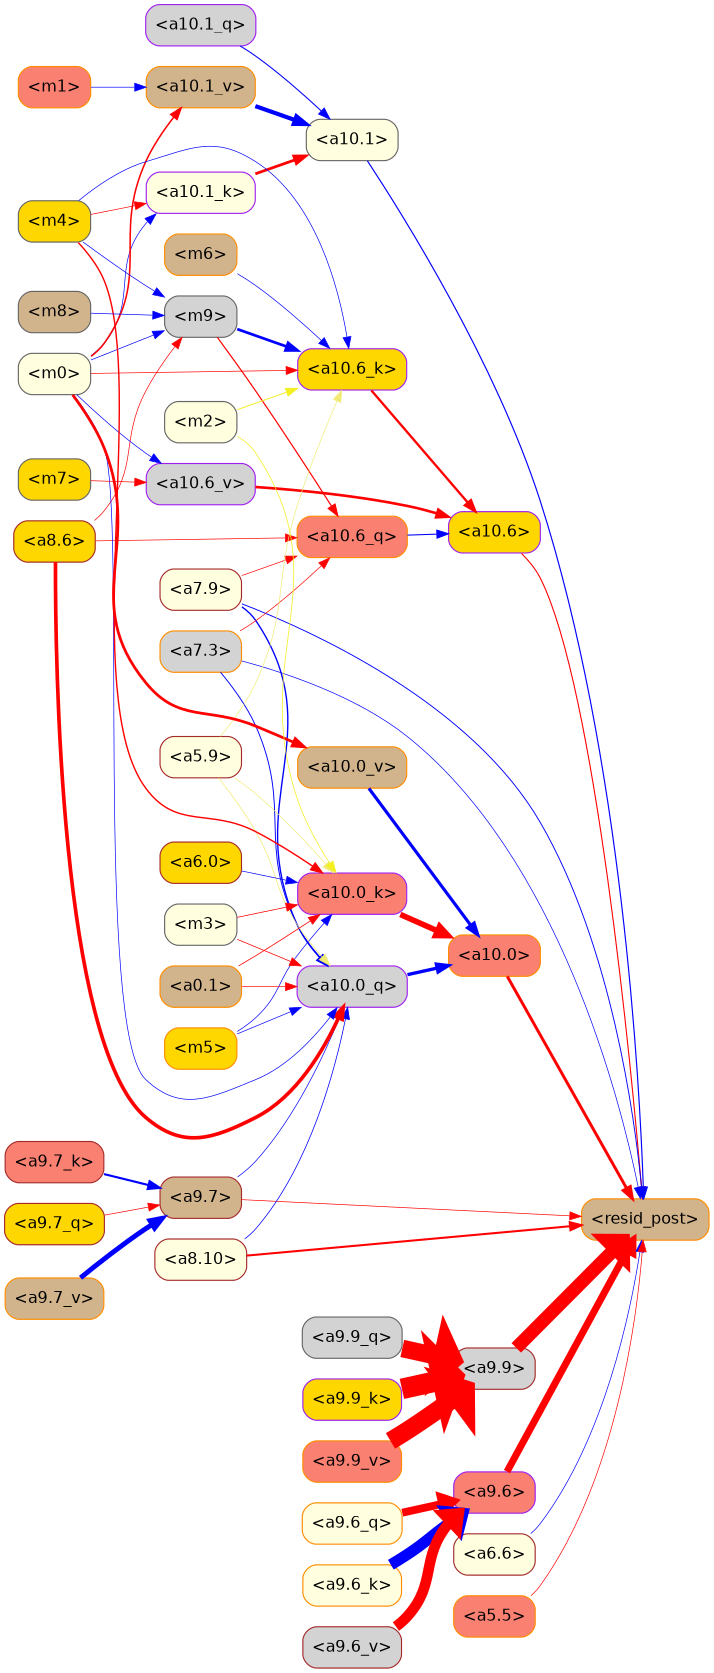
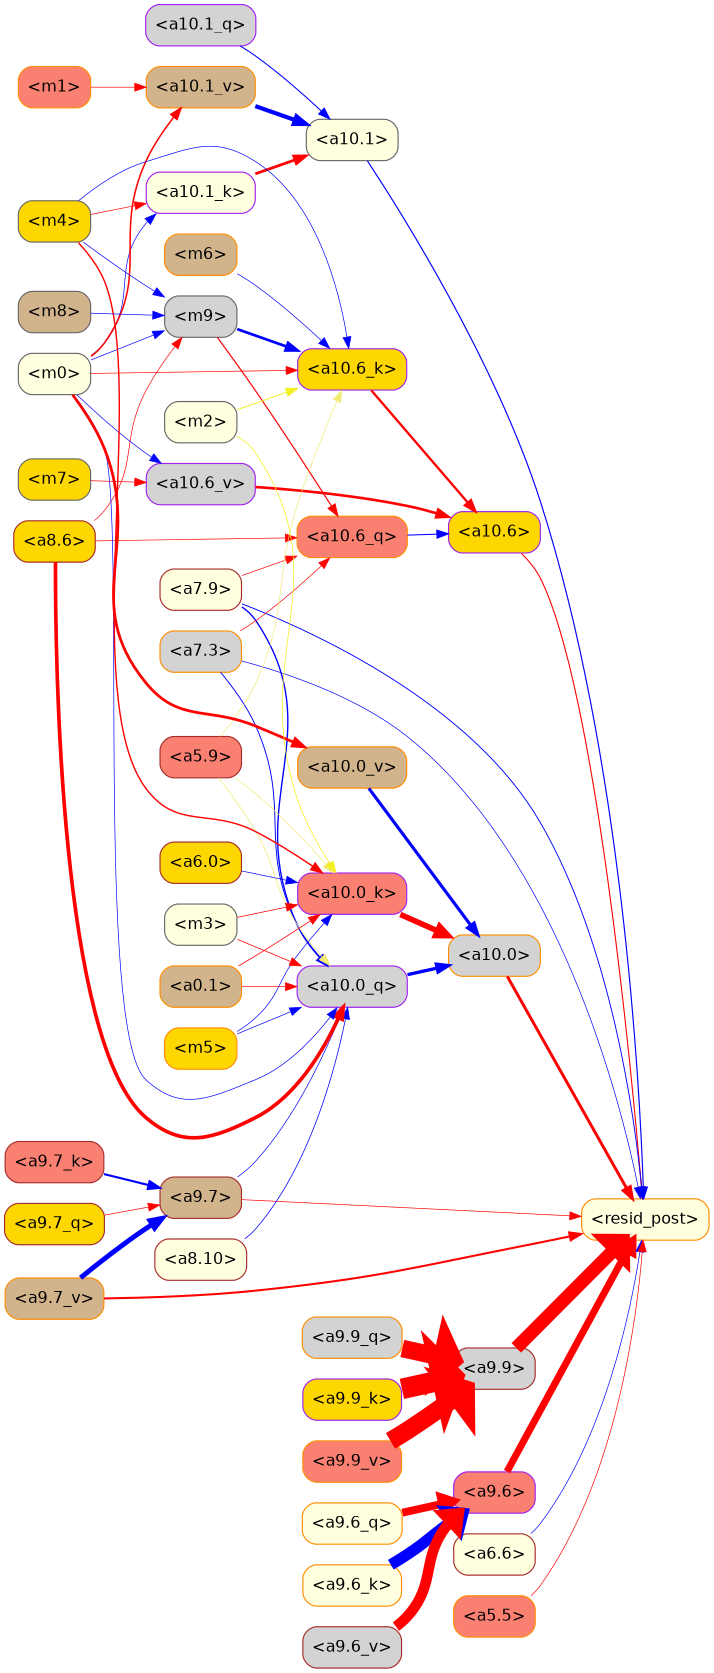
(113, 87) -> (113, 87)
(201, 757) -> (201, 757)
(494, 956) -> (494, 956)
(645, 1219) -> (645, 1219)
(408, 1241) -> (338, 1281)
(352, 1338) -> (352, 1338)
